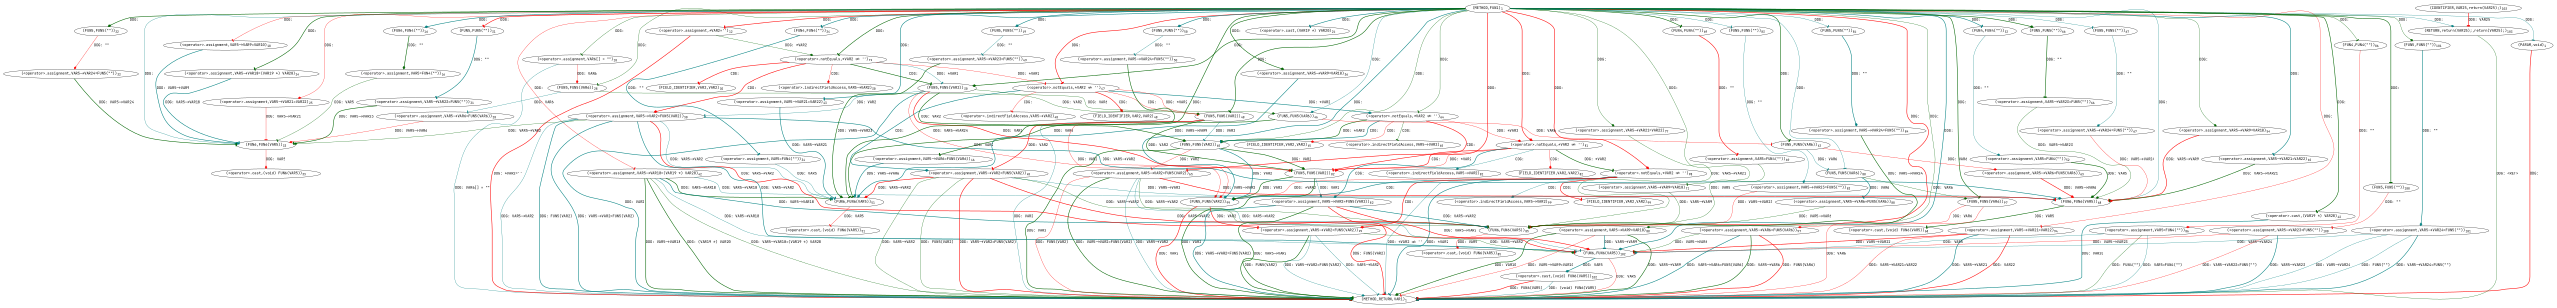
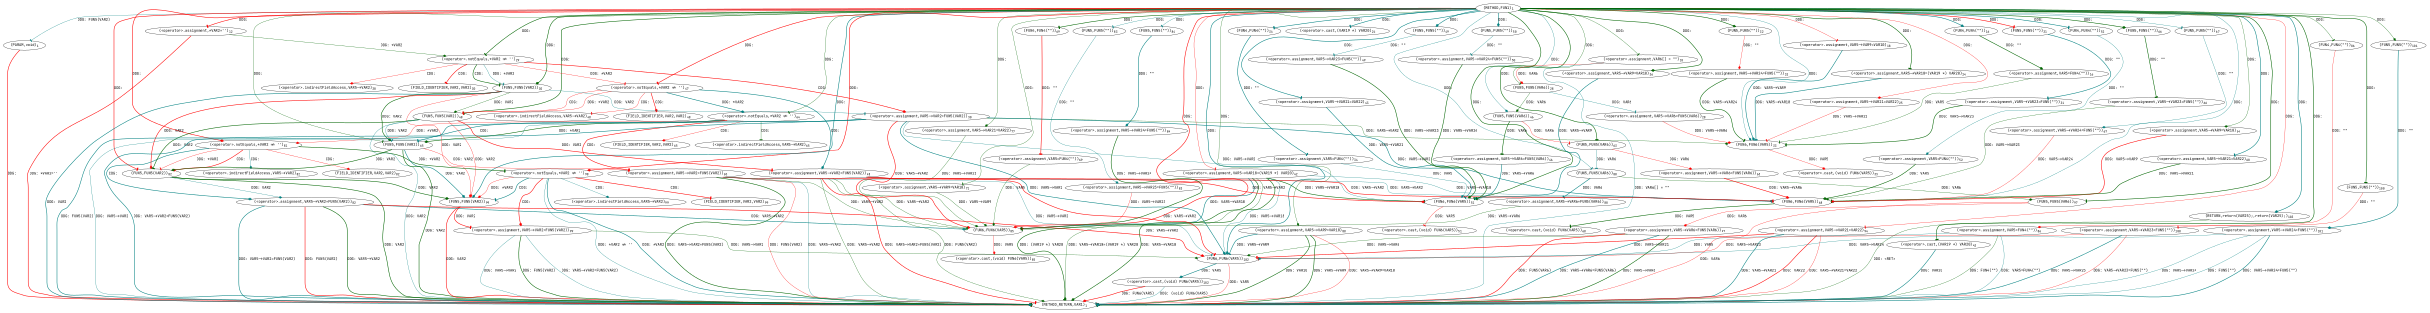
(2468, 8) -> none
(1981, 11) -> (2009, 11)
(2531, 20) -> (94, 20)
